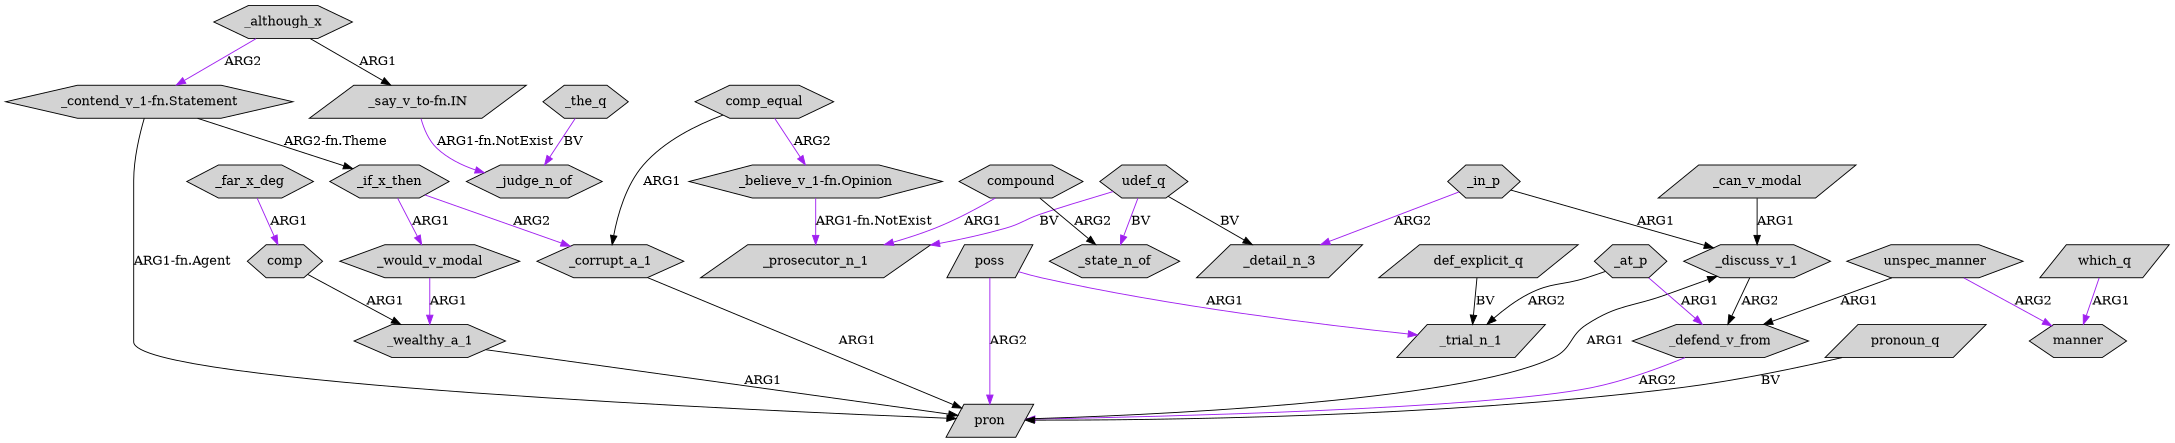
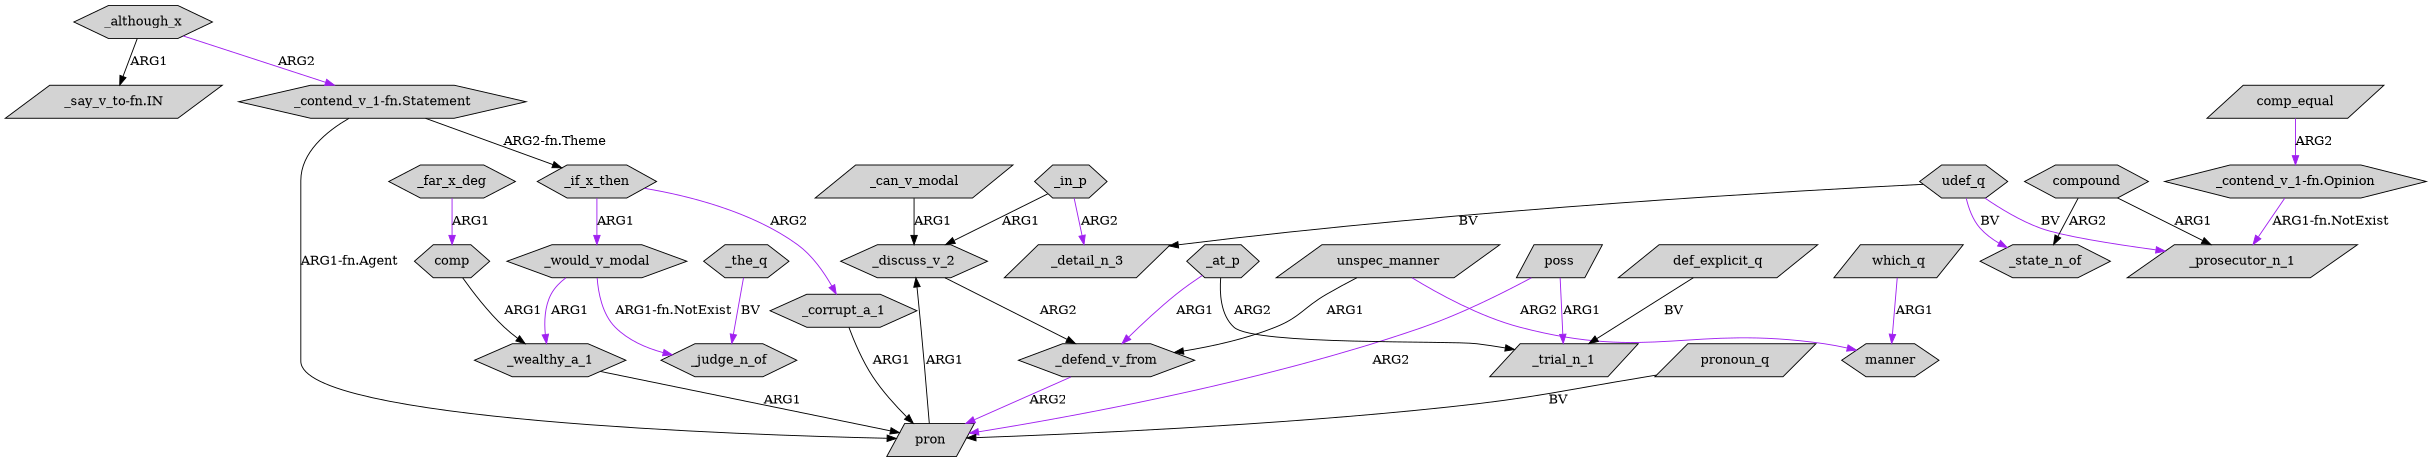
(764, 102) -> (2296, 102)
(441, 152) -> (616, 328)
(649, 159) -> none
(816, 182) -> (2296, 182)
(946, 224) -> (2160, 219)
(1757, 261) -> (914, 261)
(1935, 261) -> (1388, 261)
